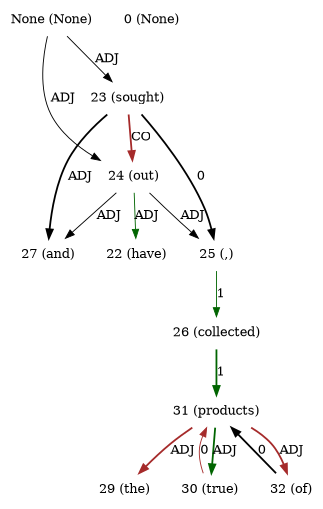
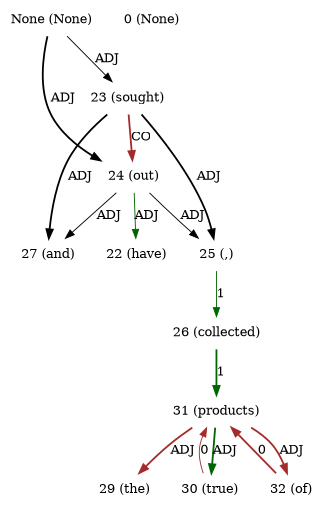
(47, 105) -> (47, 105)
(201, 176) -> (209, 176)
(257, 454) -> (257, 454)
